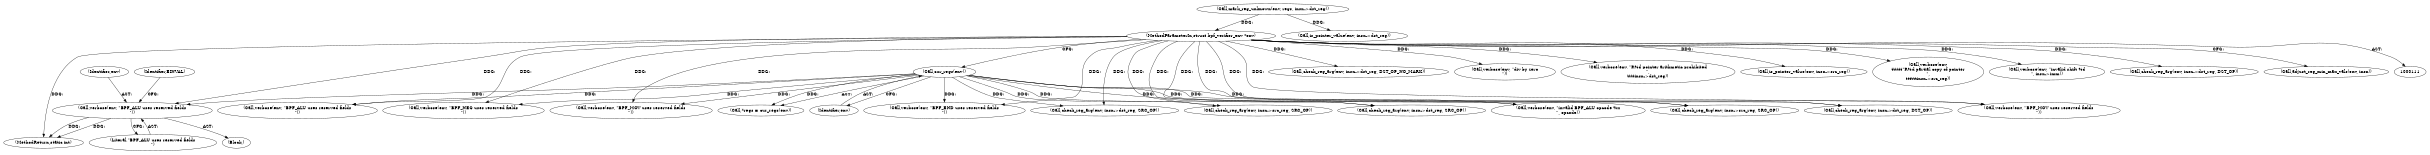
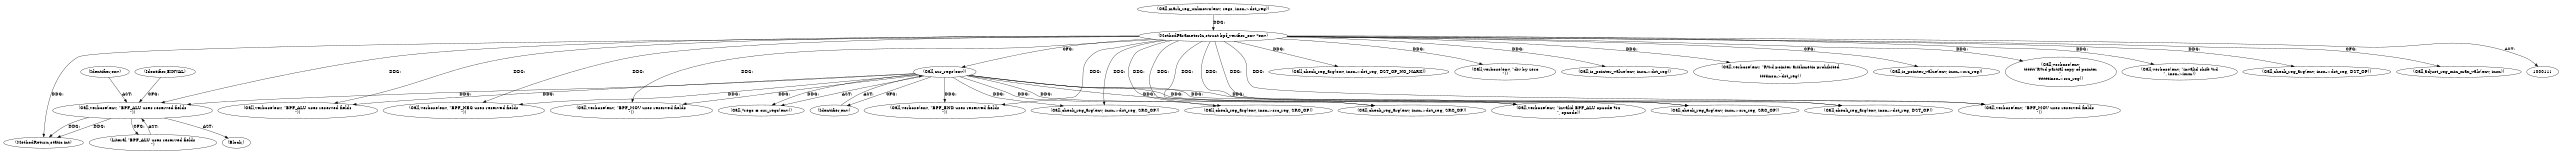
(1307, 22) -> (1445, 45)
(1688, 49) -> (1810, 49)
